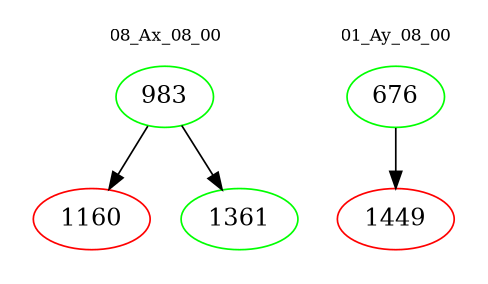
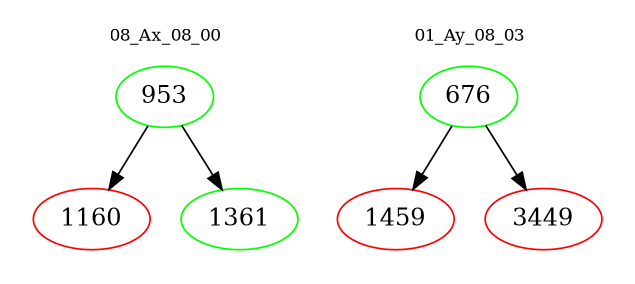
(396, 37) -> (470, 37)
(165, 97) -> (165, 97)
(396, 219) -> (544, 219)
none -> (396, 219)
